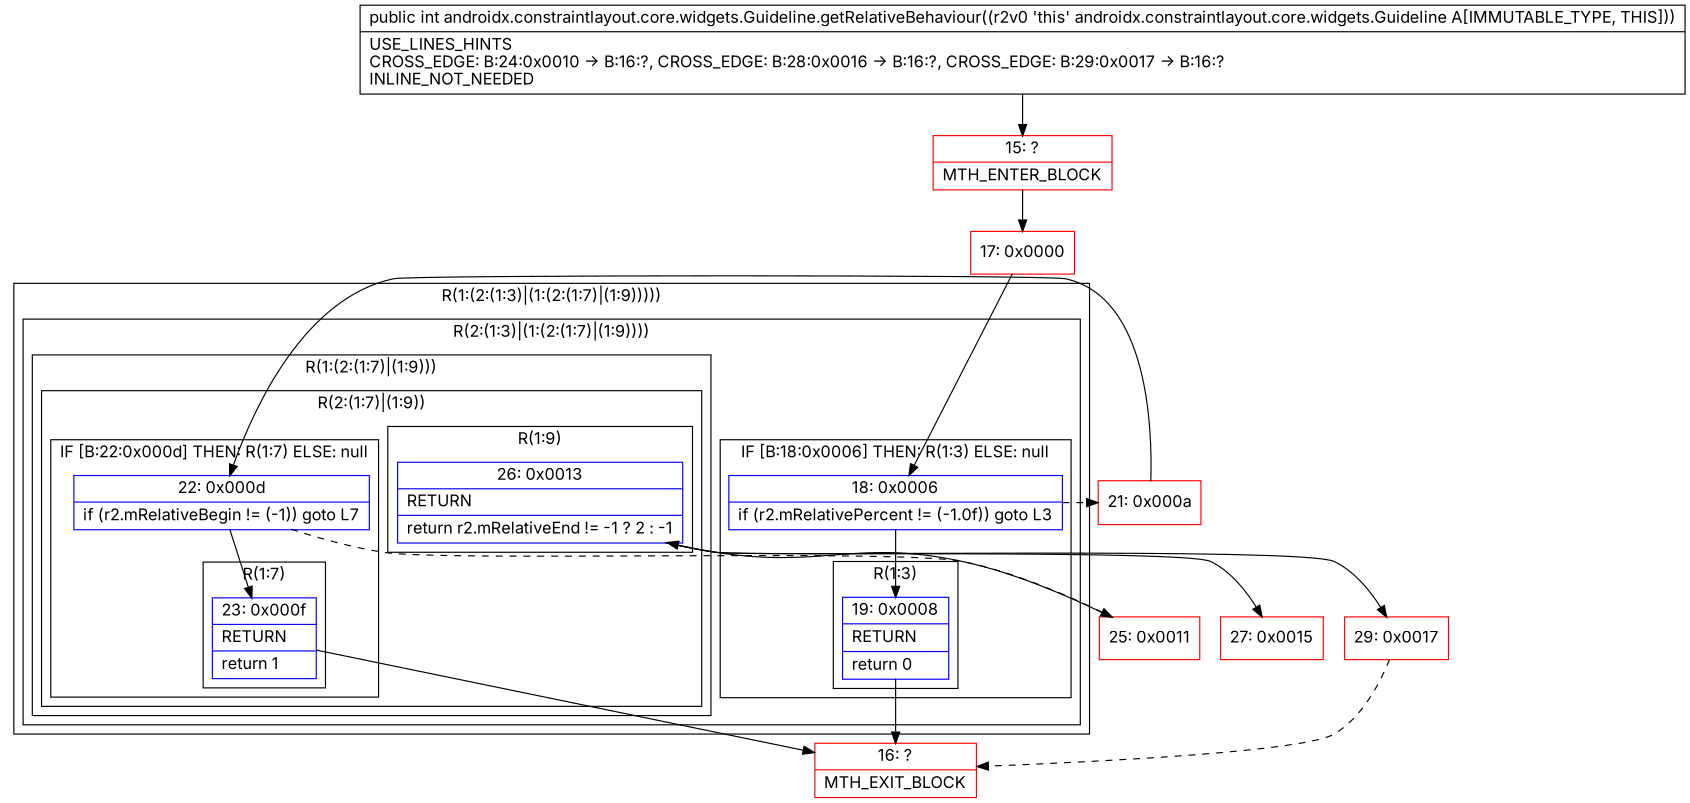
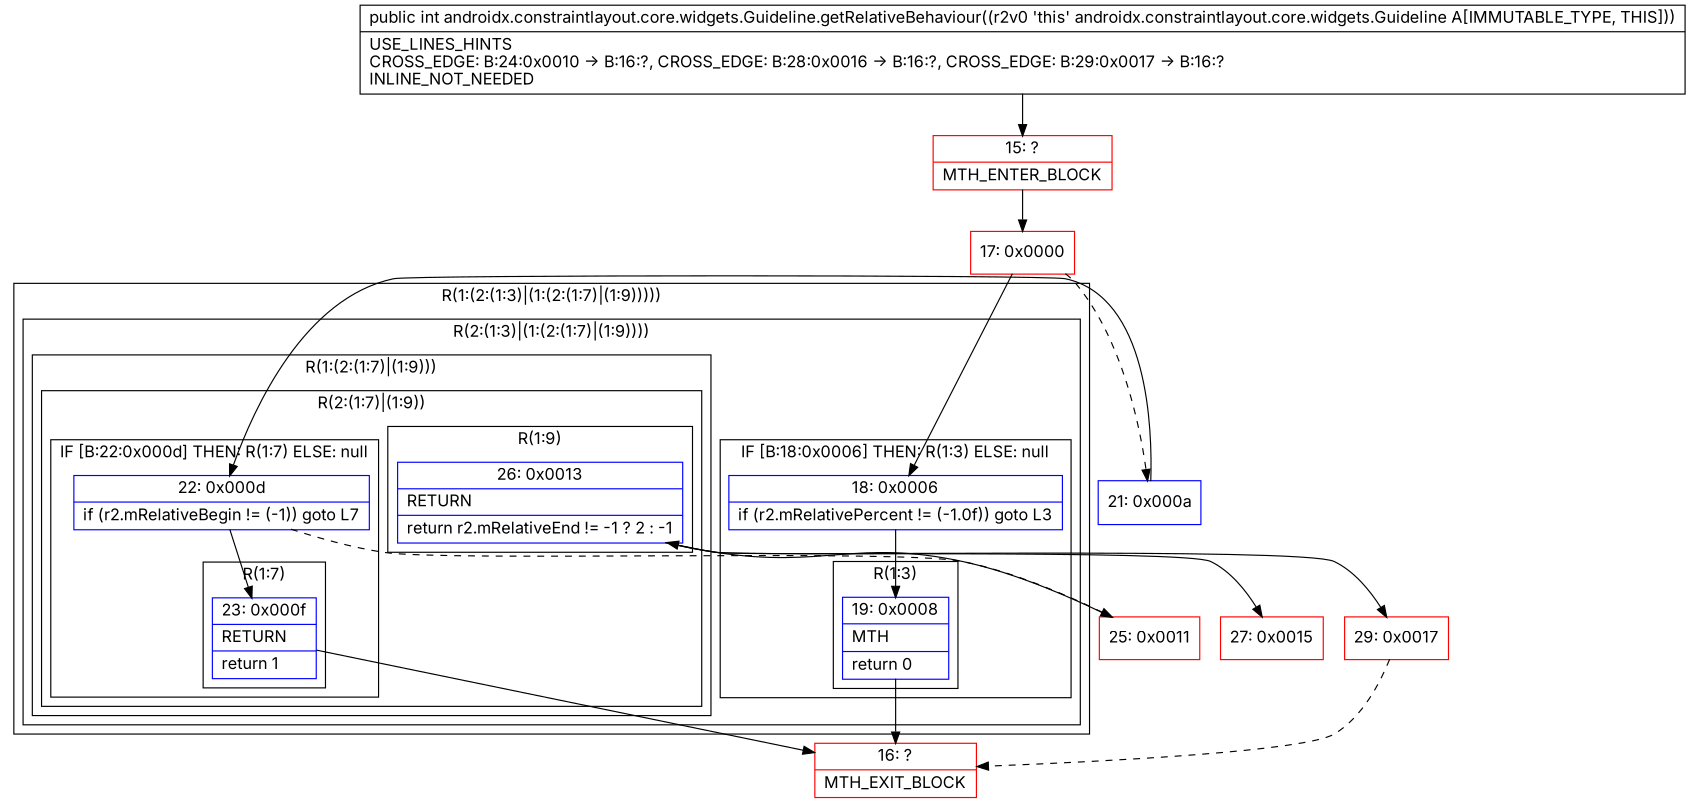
(1075, 503) -> (1120, 365)
(1150, 503) -> (1150, 503)
(885, 637) -> (871, 637)
